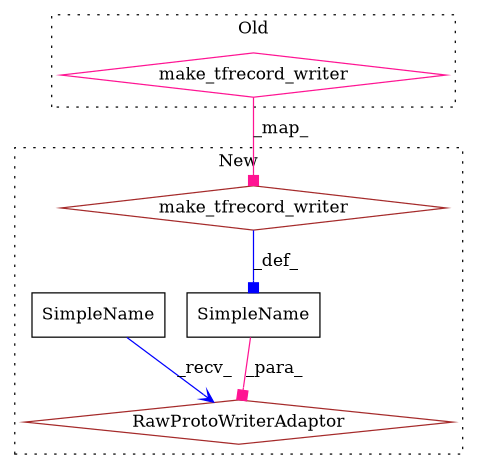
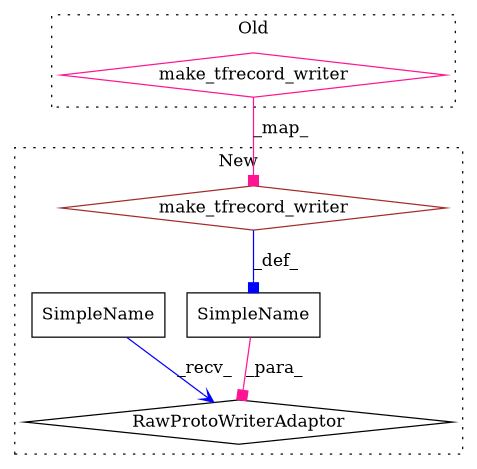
(239, 422) -> (239, 422)
